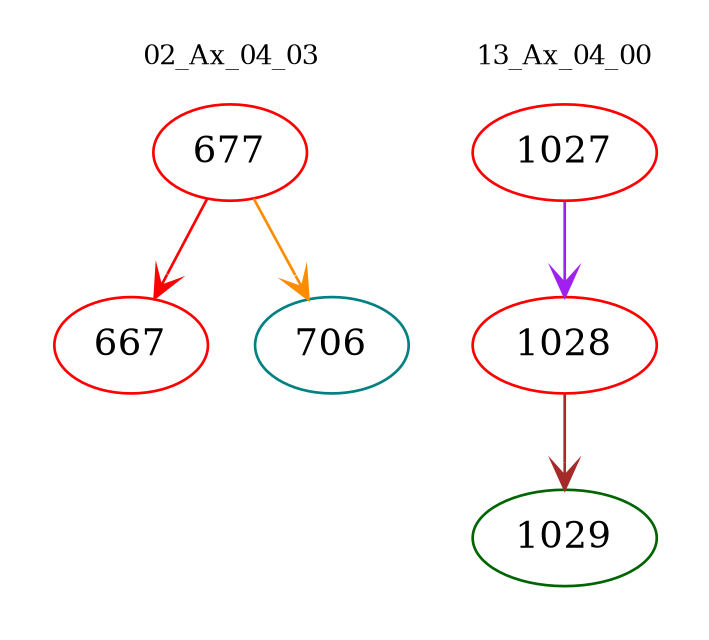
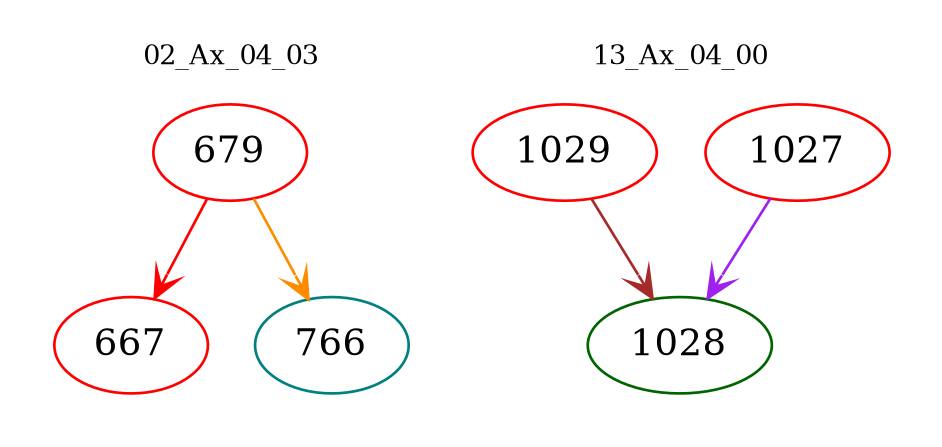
(230, 153) -> (230, 153)
(332, 345) -> (332, 345)
(565, 345) -> (680, 345)
(565, 428) -> (615, 237)
(565, 538) -> (565, 153)
